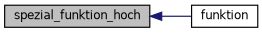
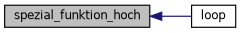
(225, 16) -> (214, 16)
